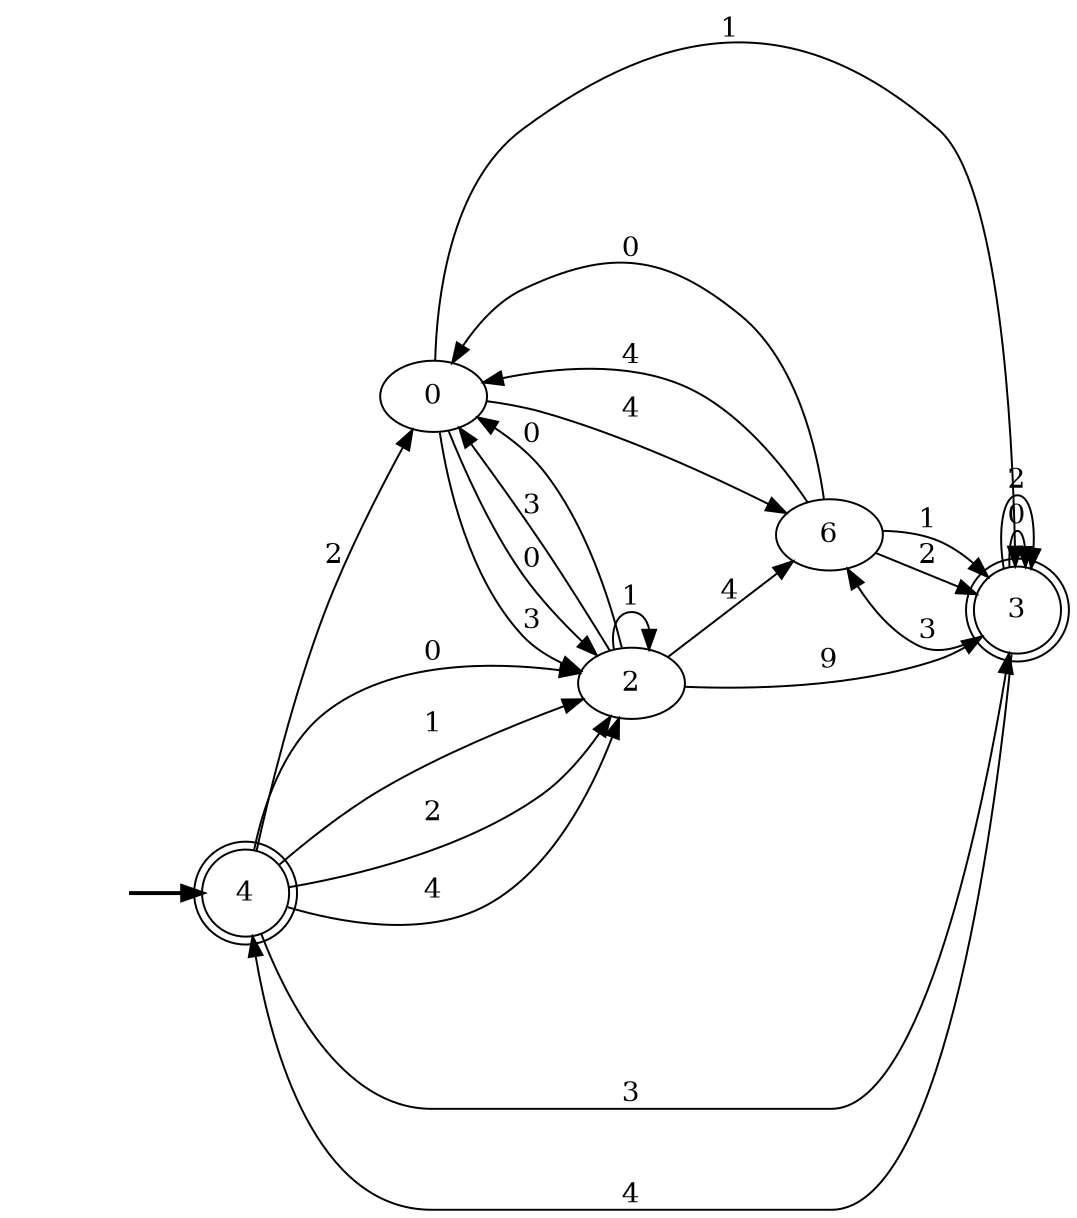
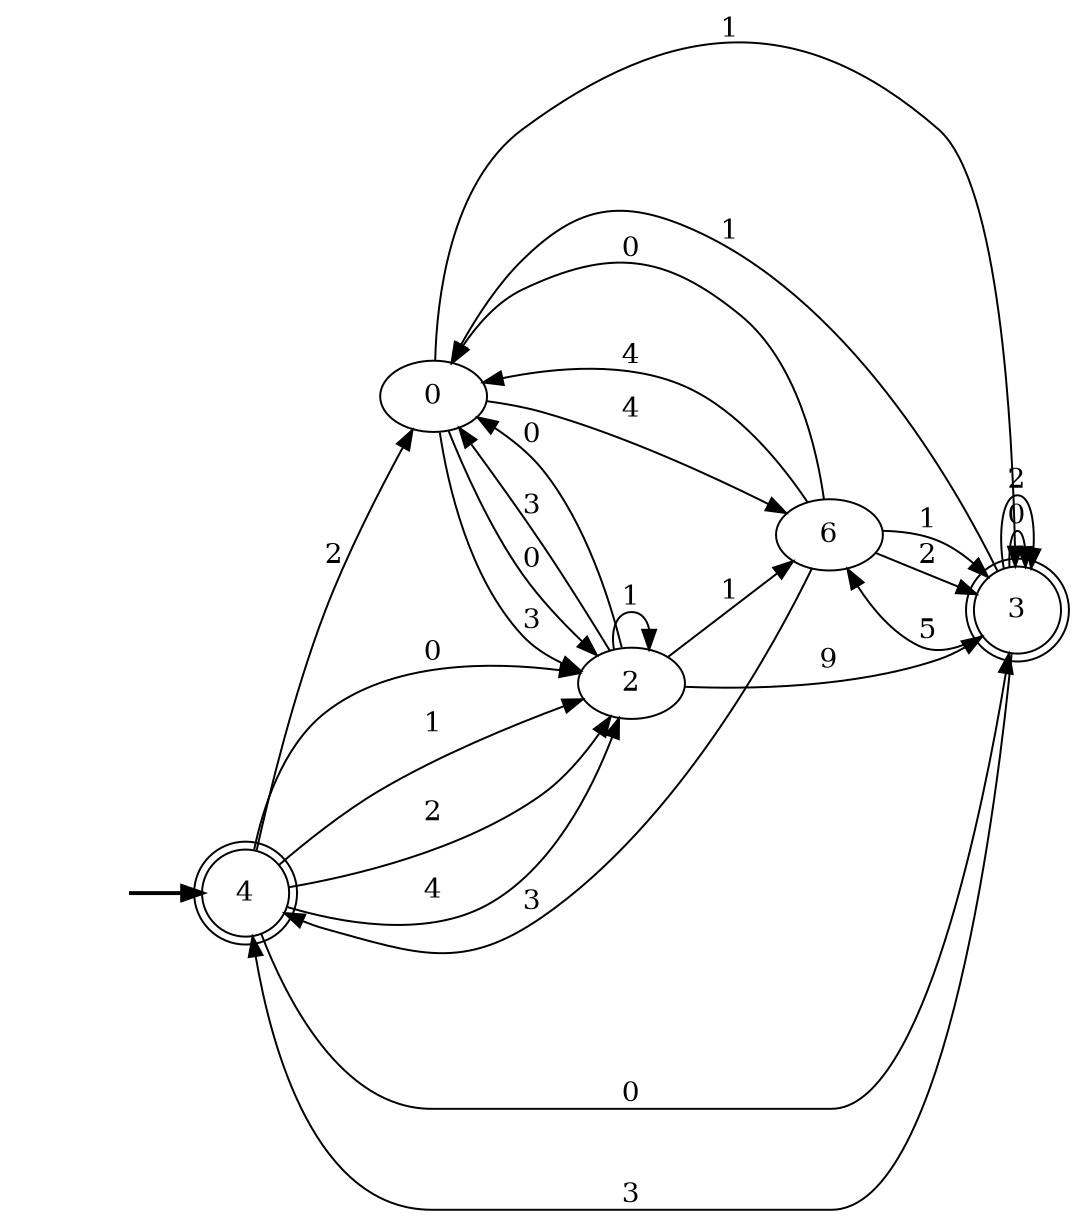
none -> (767, 274)
(730, 591) -> (730, 591)
(928, 631) -> (928, 631)
none -> (615, 854)
(632, 1094) -> (632, 1094)
(632, 1195) -> (632, 1195)
